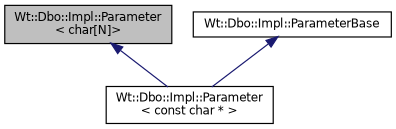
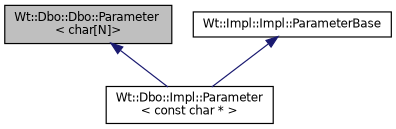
(88, 24) -> (88, 24)
(292, 24) -> (292, 24)
